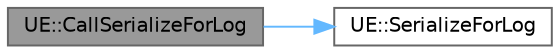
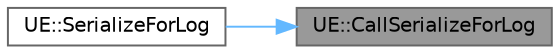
(289, 27) -> (251, 27)
